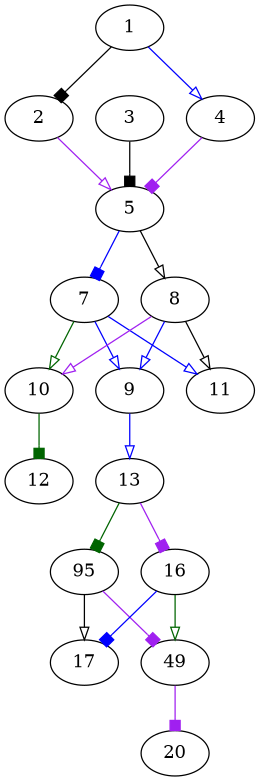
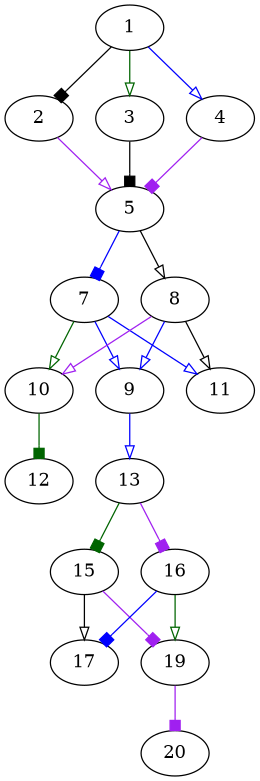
none -> (130, 67)
(84, 572) -> (84, 572)
(175, 663) -> (175, 663)
